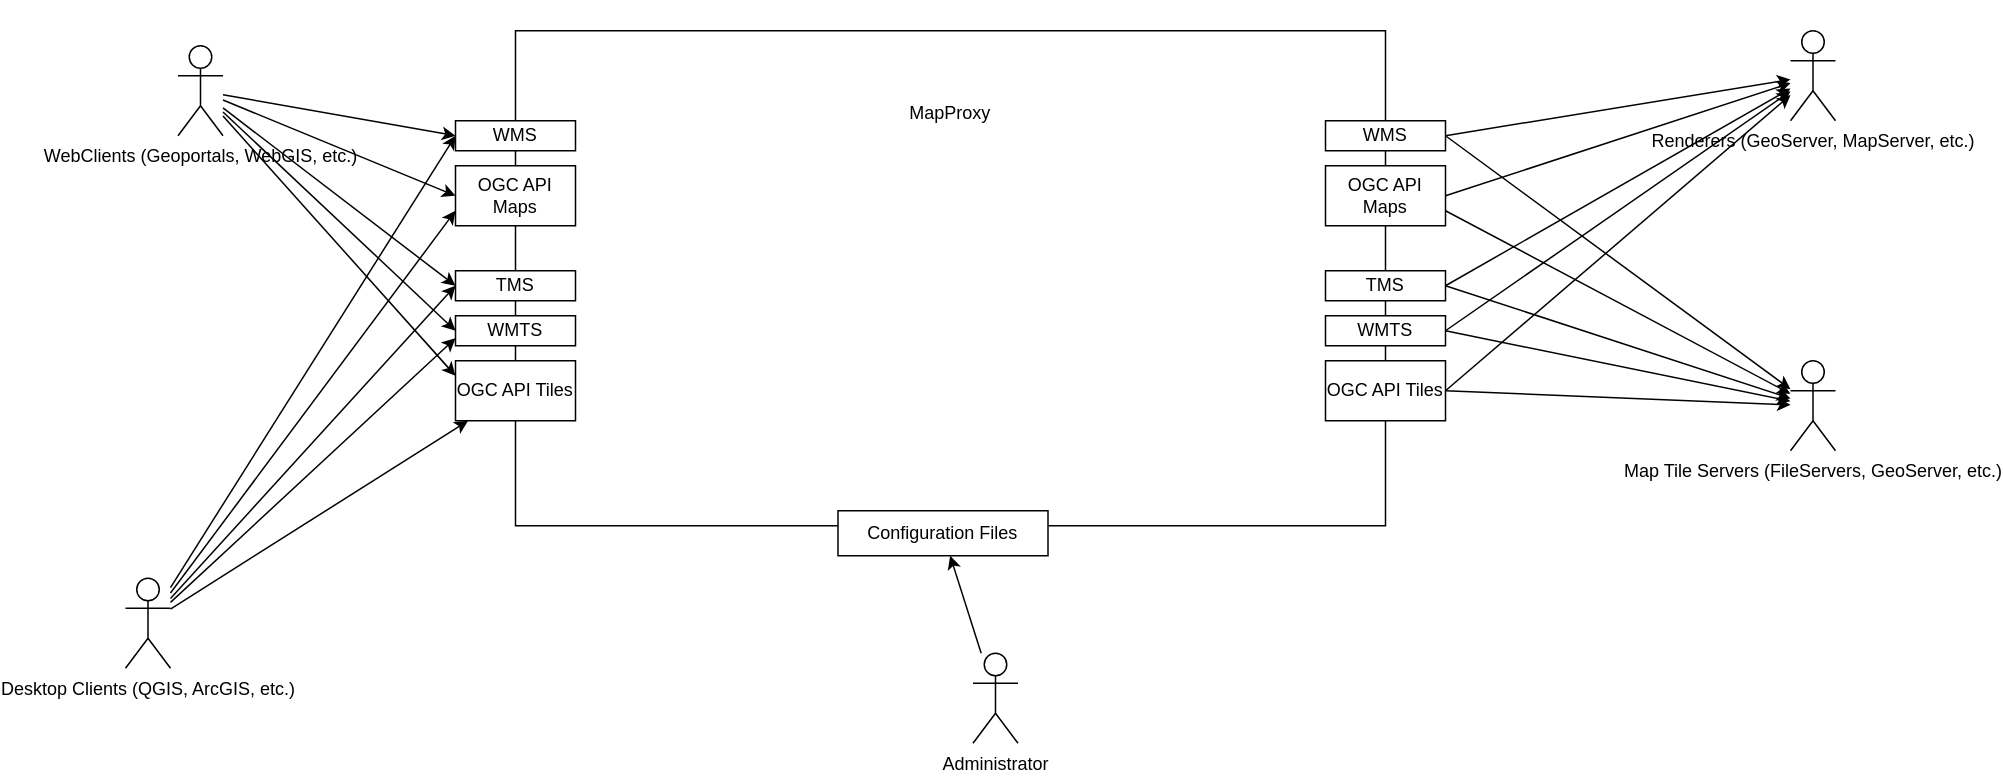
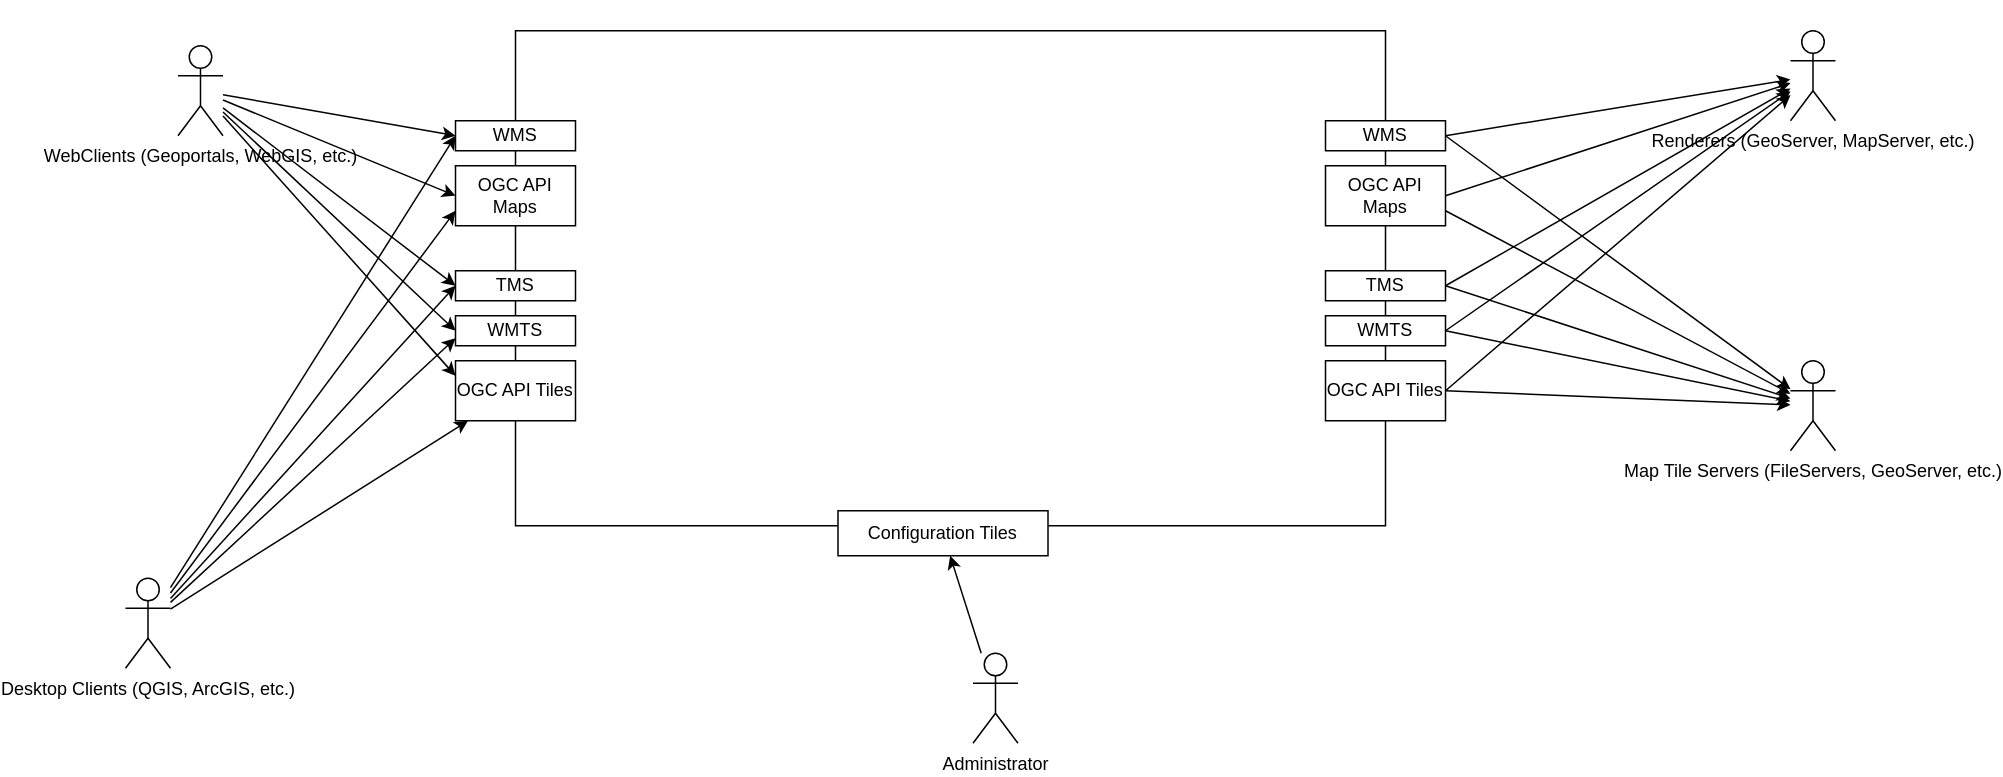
(950, 113) -> none
(943, 533) -> (943, 533)
